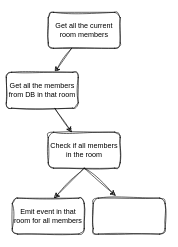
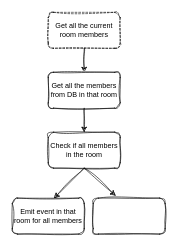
(84, 30) -> (84, 30)
(42, 90) -> (84, 90)
